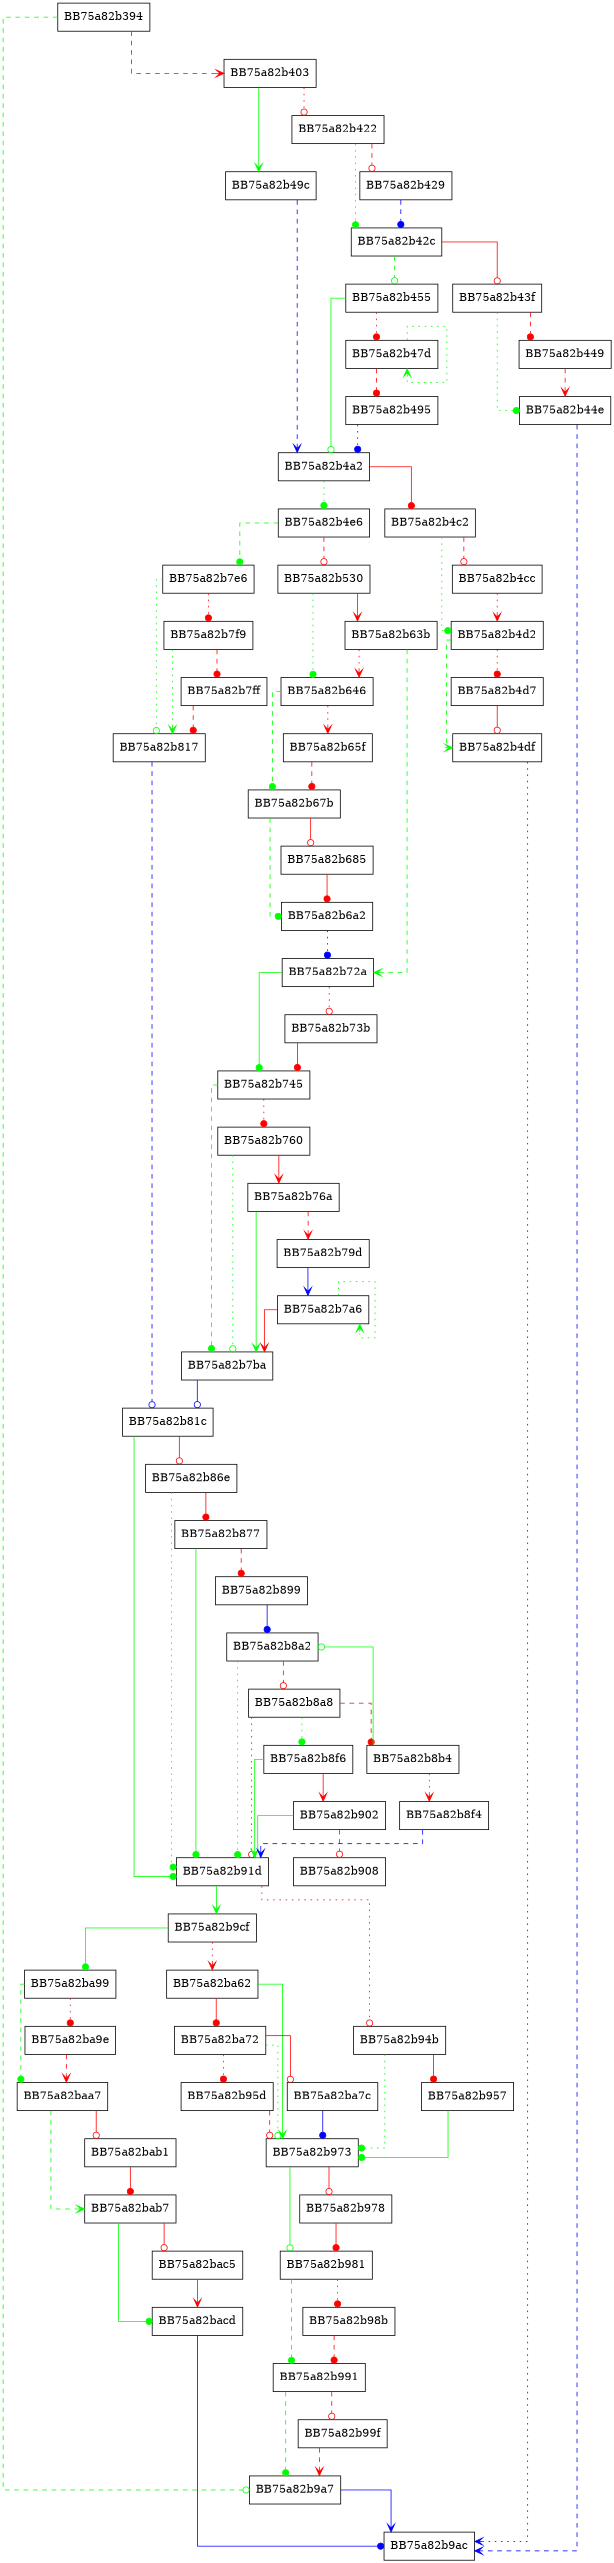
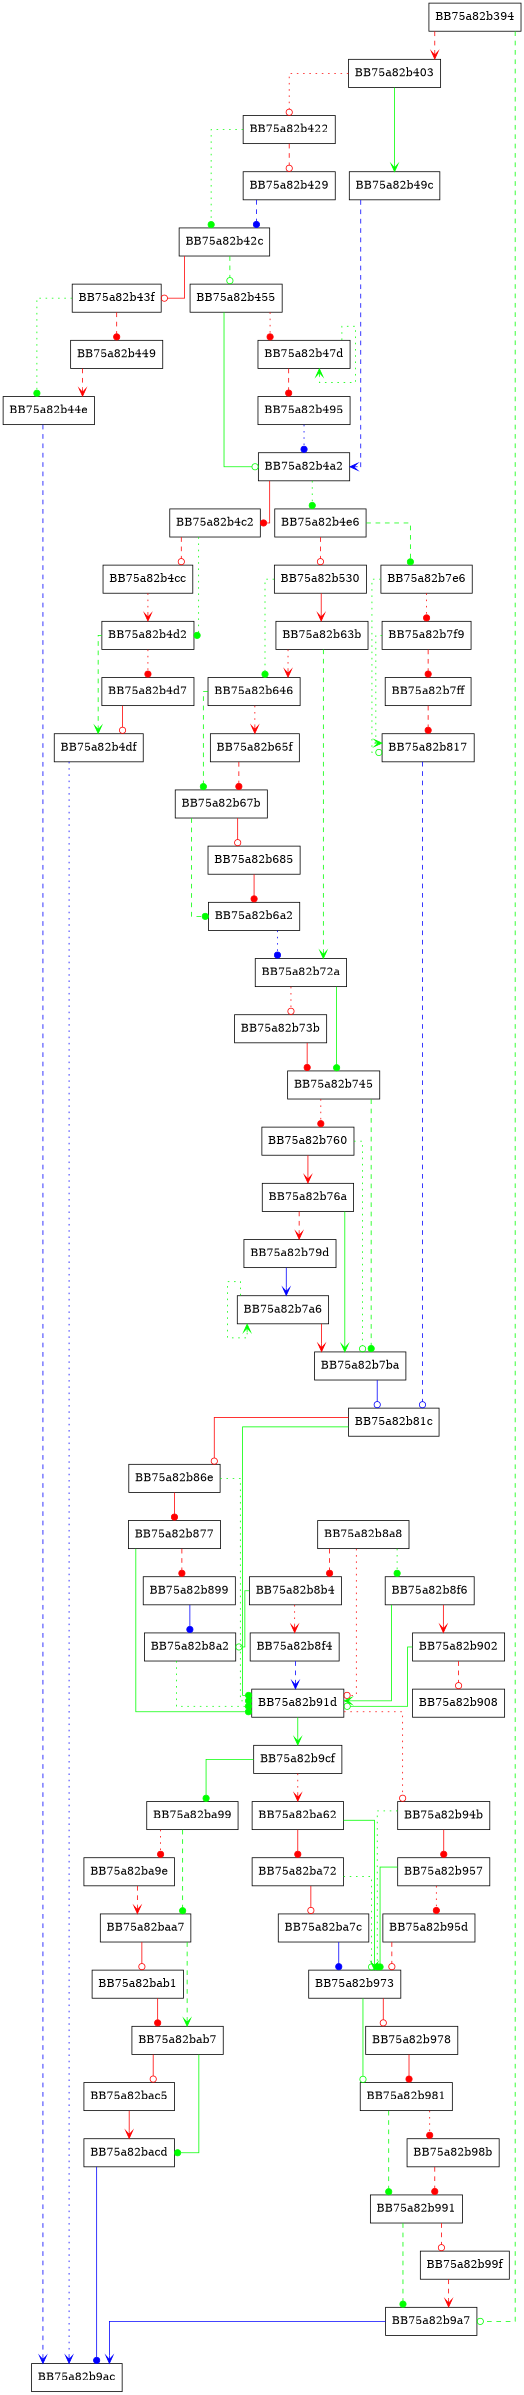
(283, 1672) -> none
(223, 2065) -> (436, 1897)
